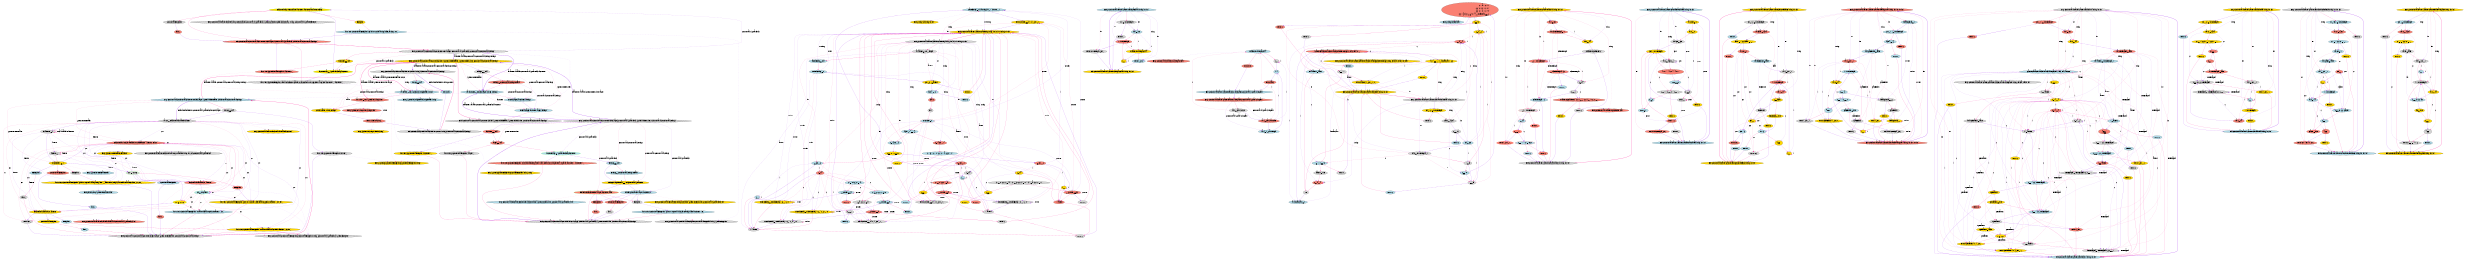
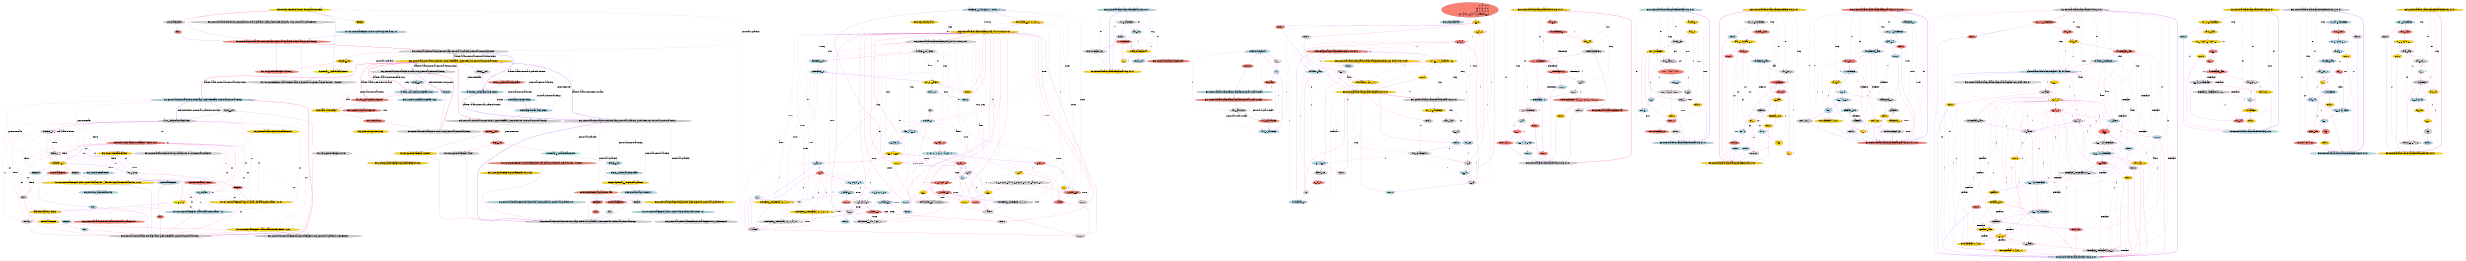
(932, 100) -> none
(1981, 226) -> (1981, 226)
